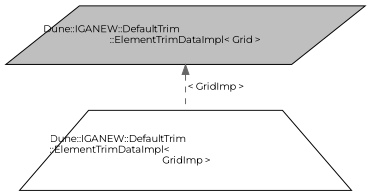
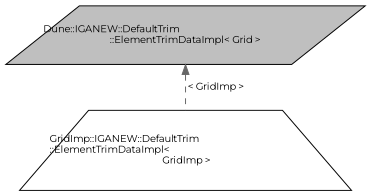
(186, 150) -> (186, 150)
